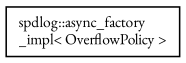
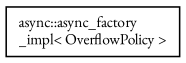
(93, 32) -> (93, 32)
